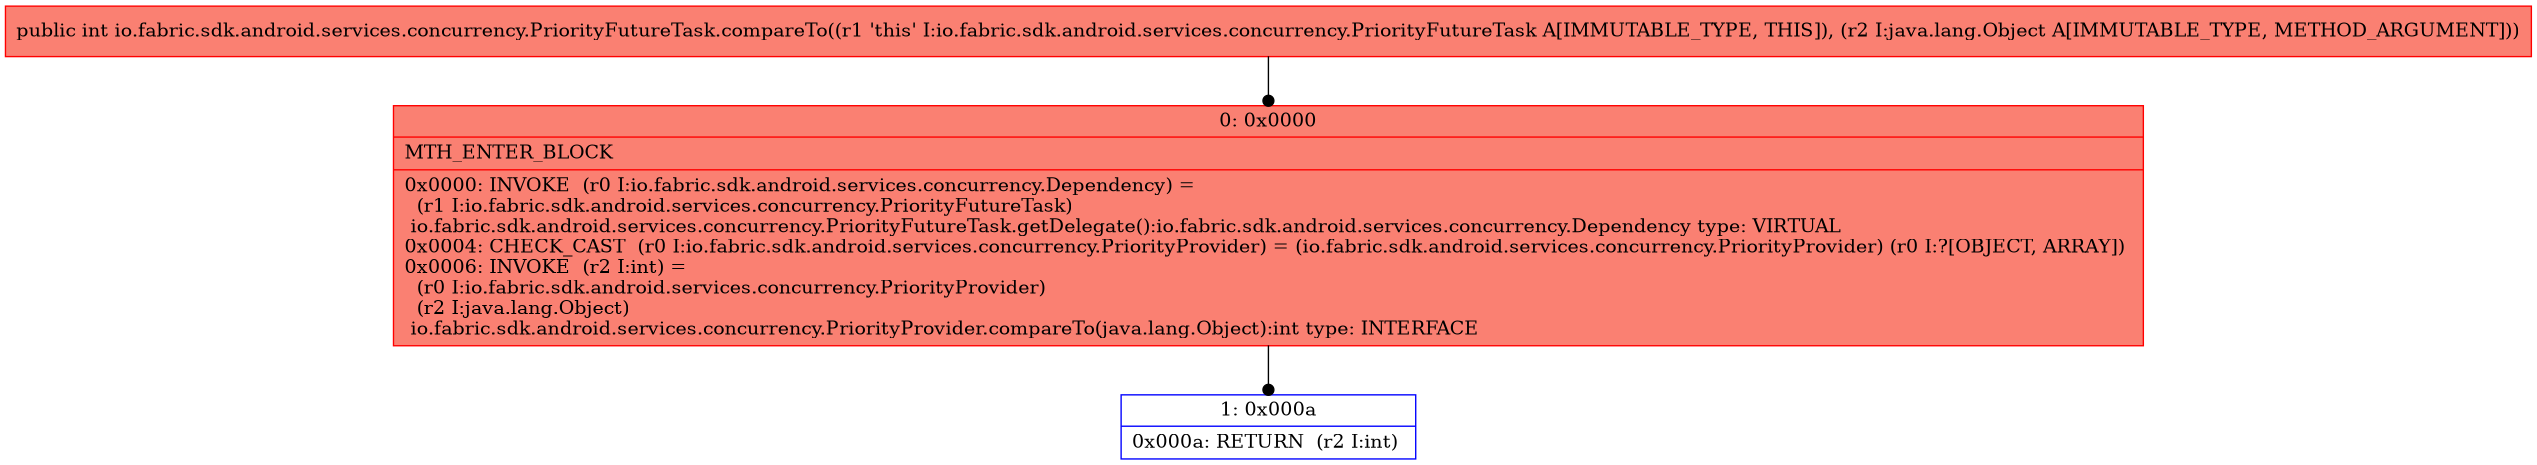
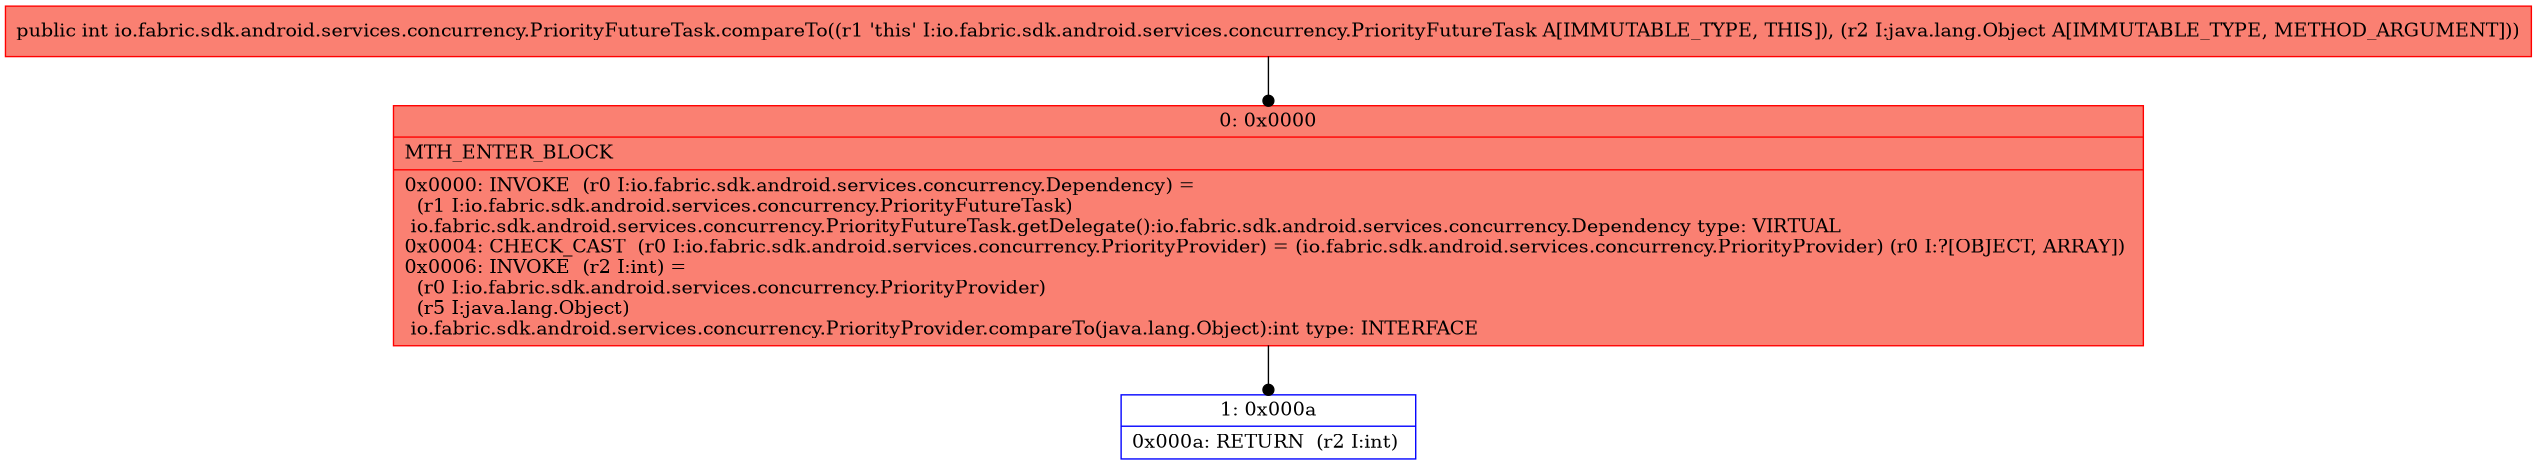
(518, 308) -> (518, 308)
